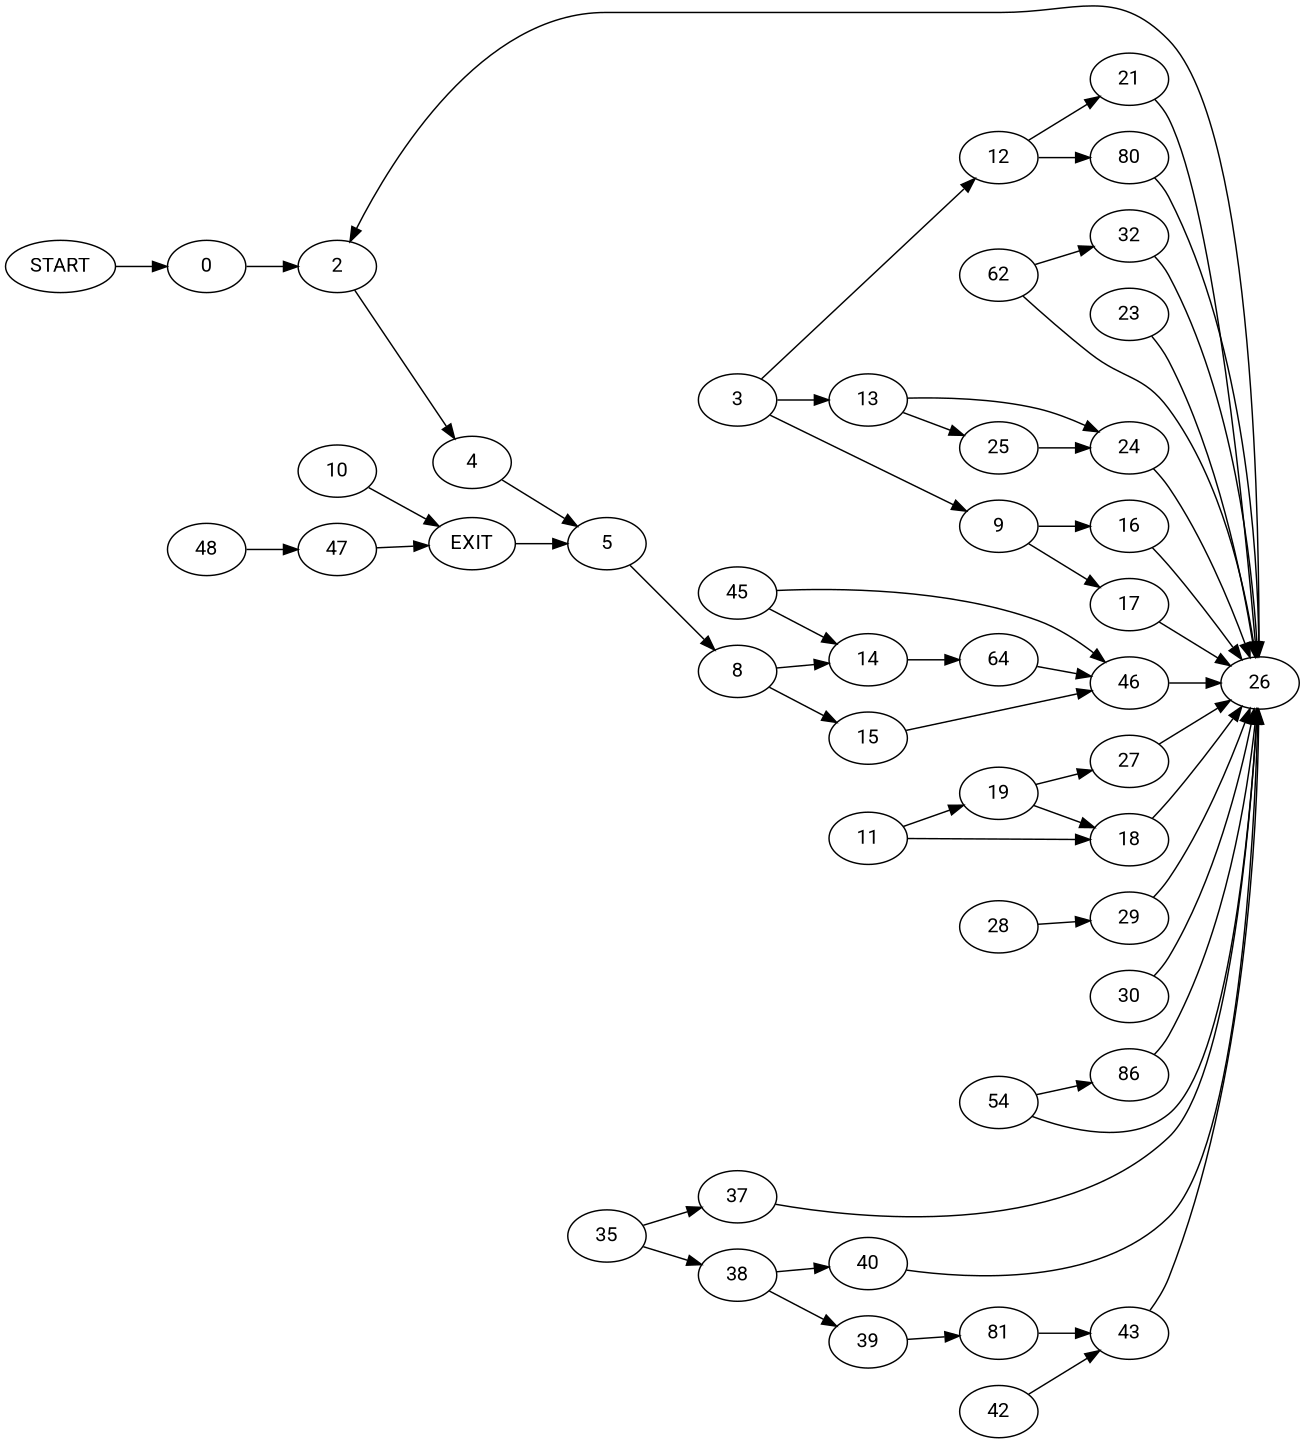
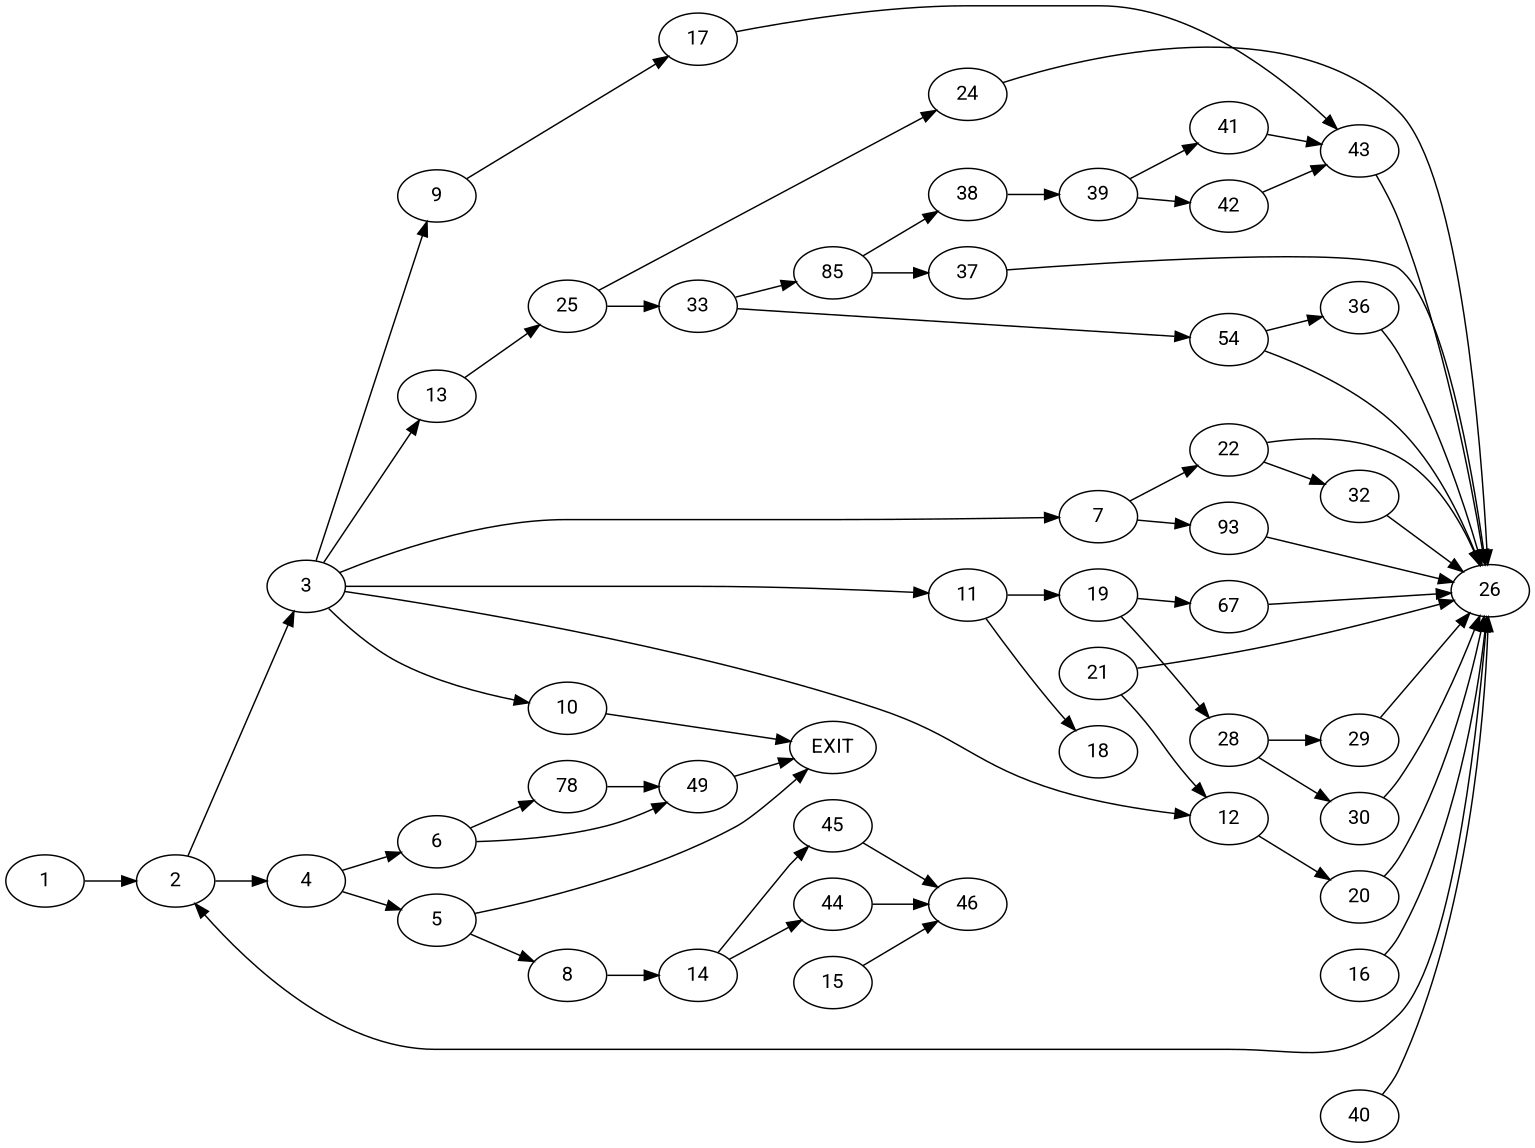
(1058, 122) -> (1159, 740)
(1129, 158) -> (1360, 897)
none -> (1156, 200)
(61, 266) -> none
(207, 266) -> (45, 881)
(999, 275) -> (1229, 450)
none -> (698, 306)
(1129, 314) -> (1229, 528)
(998, 402) -> none
none -> (1098, 517)
(1057, 526) -> none
(534, 544) -> (645, 866)
(207, 549) -> (567, 787)
(337, 549) -> (698, 787)
none -> (630, 586)
(796, 623) -> (757, 904)
(1189, 640) -> (1046, 6)
(999, 660) -> (833, 904)
none -> (414, 670)
(1188, 683) -> none
(796, 701) -> none
none -> (238, 740)
(1129, 761) -> (1229, 607)
(1194, 770) -> none
none -> (1288, 776)
(1057, 814) -> (1157, 656)
none -> (437, 842)
(1129, 1075) -> (1360, 308)
(607, 1236) -> (833, 273)
(796, 1270) -> none
(999, 1333) -> (1229, 128)
